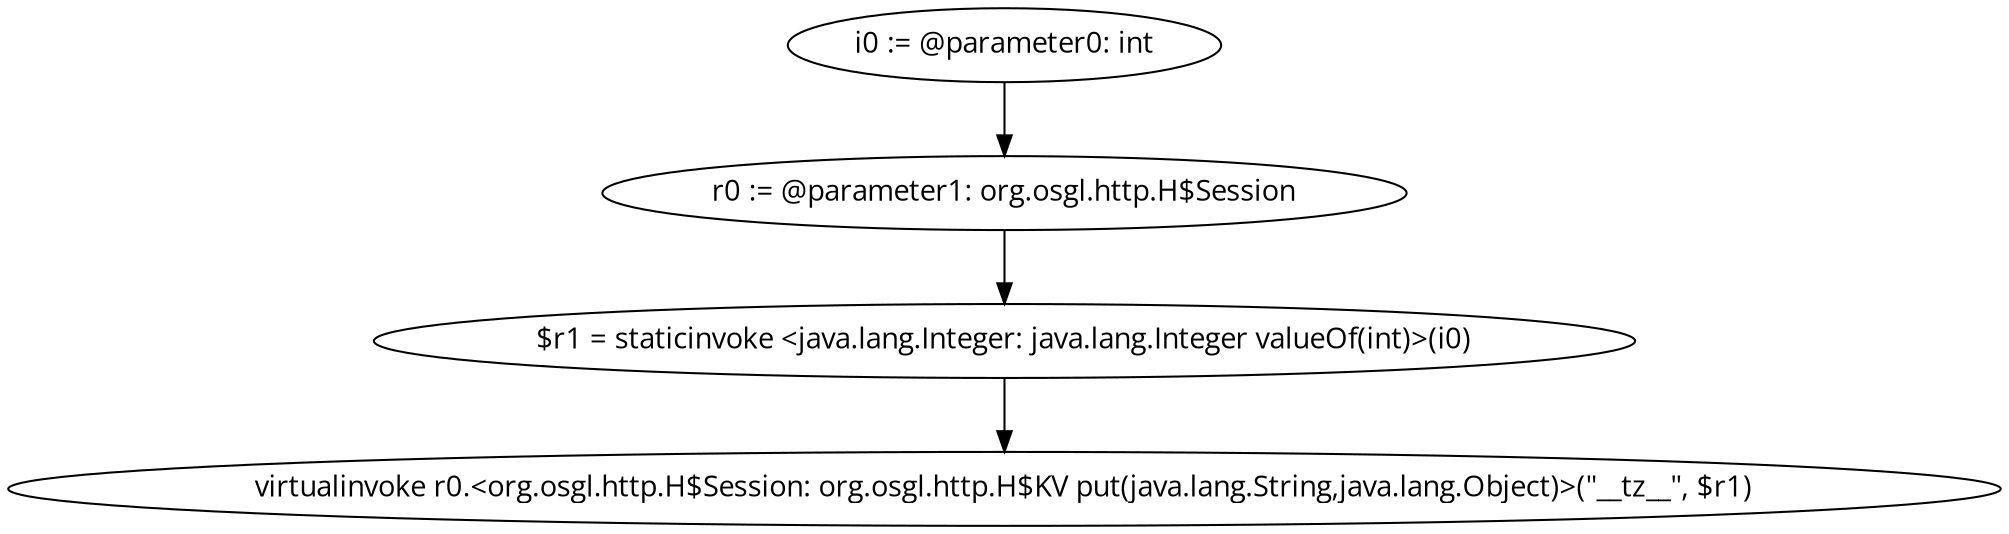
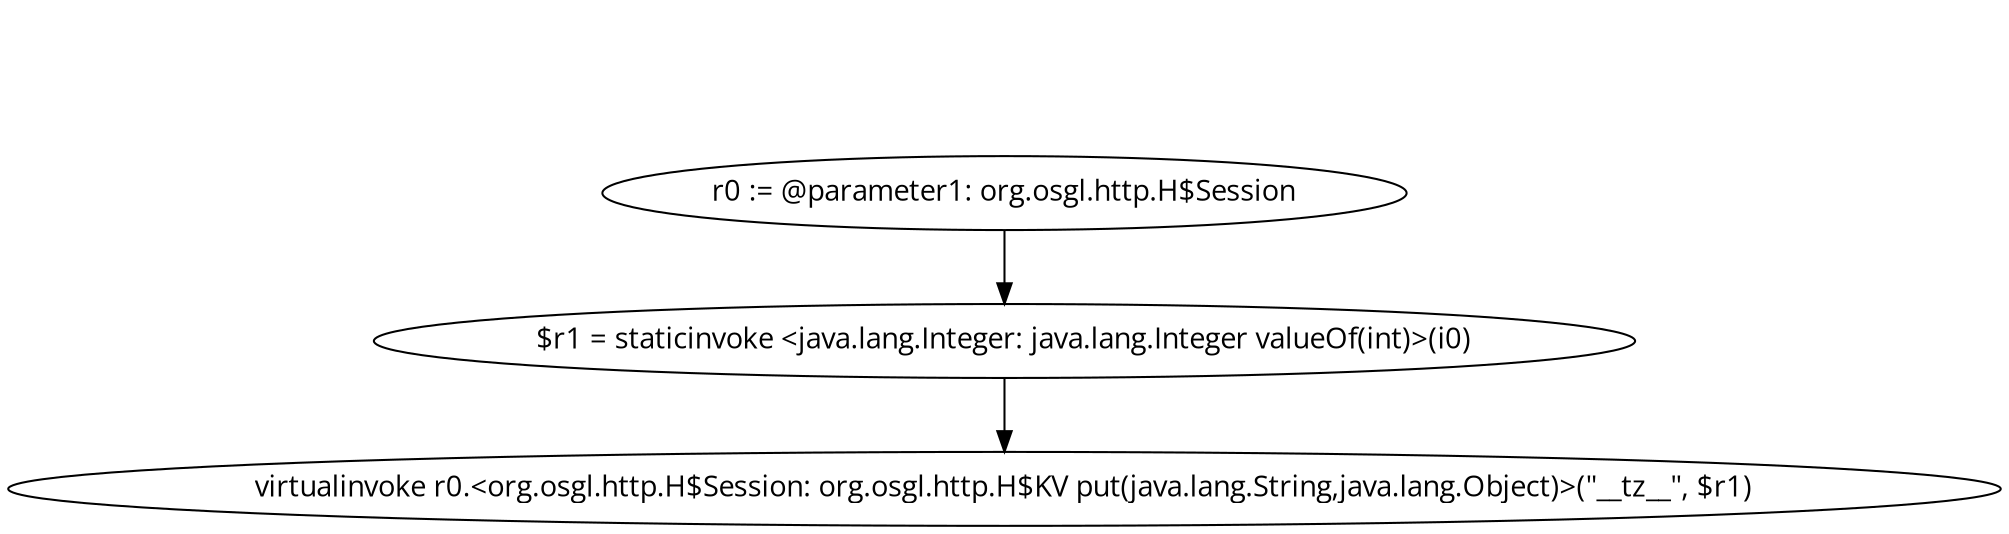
(1004, 45) -> none
